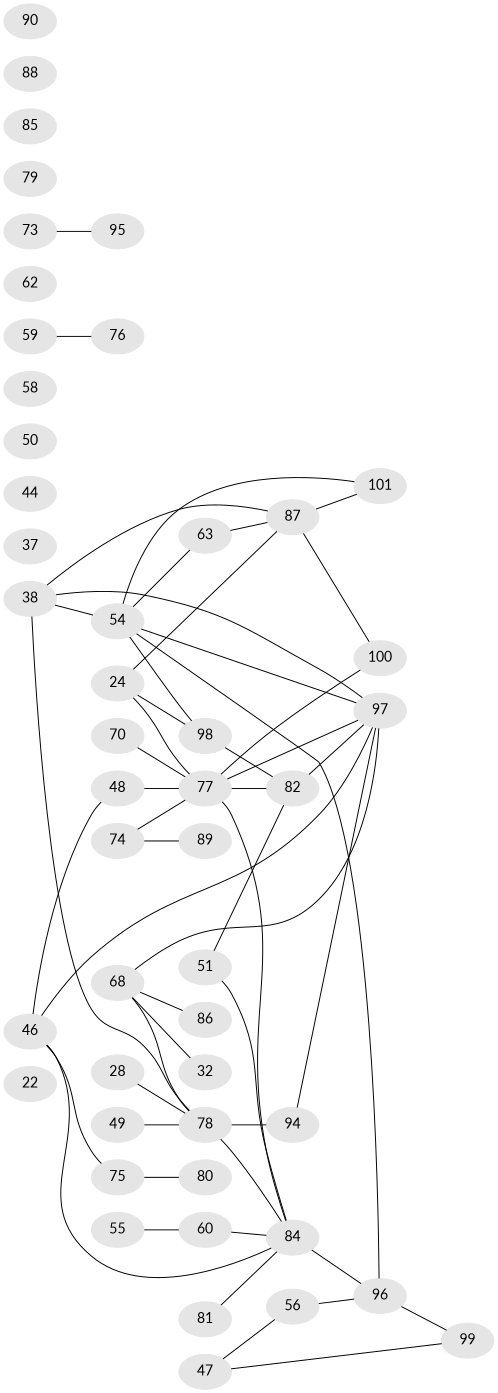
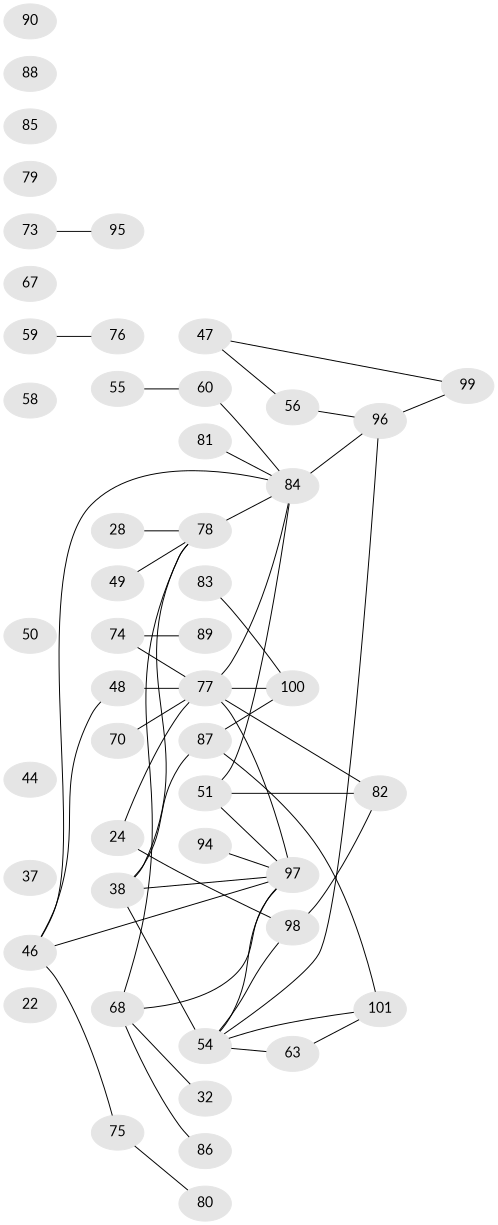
(30, 284) -> (30, 284)
(249, 526) -> (336, 1031)
none -> (205, 583)
(205, 600) -> none
(336, 750) -> (249, 834)
(249, 1125) -> none
